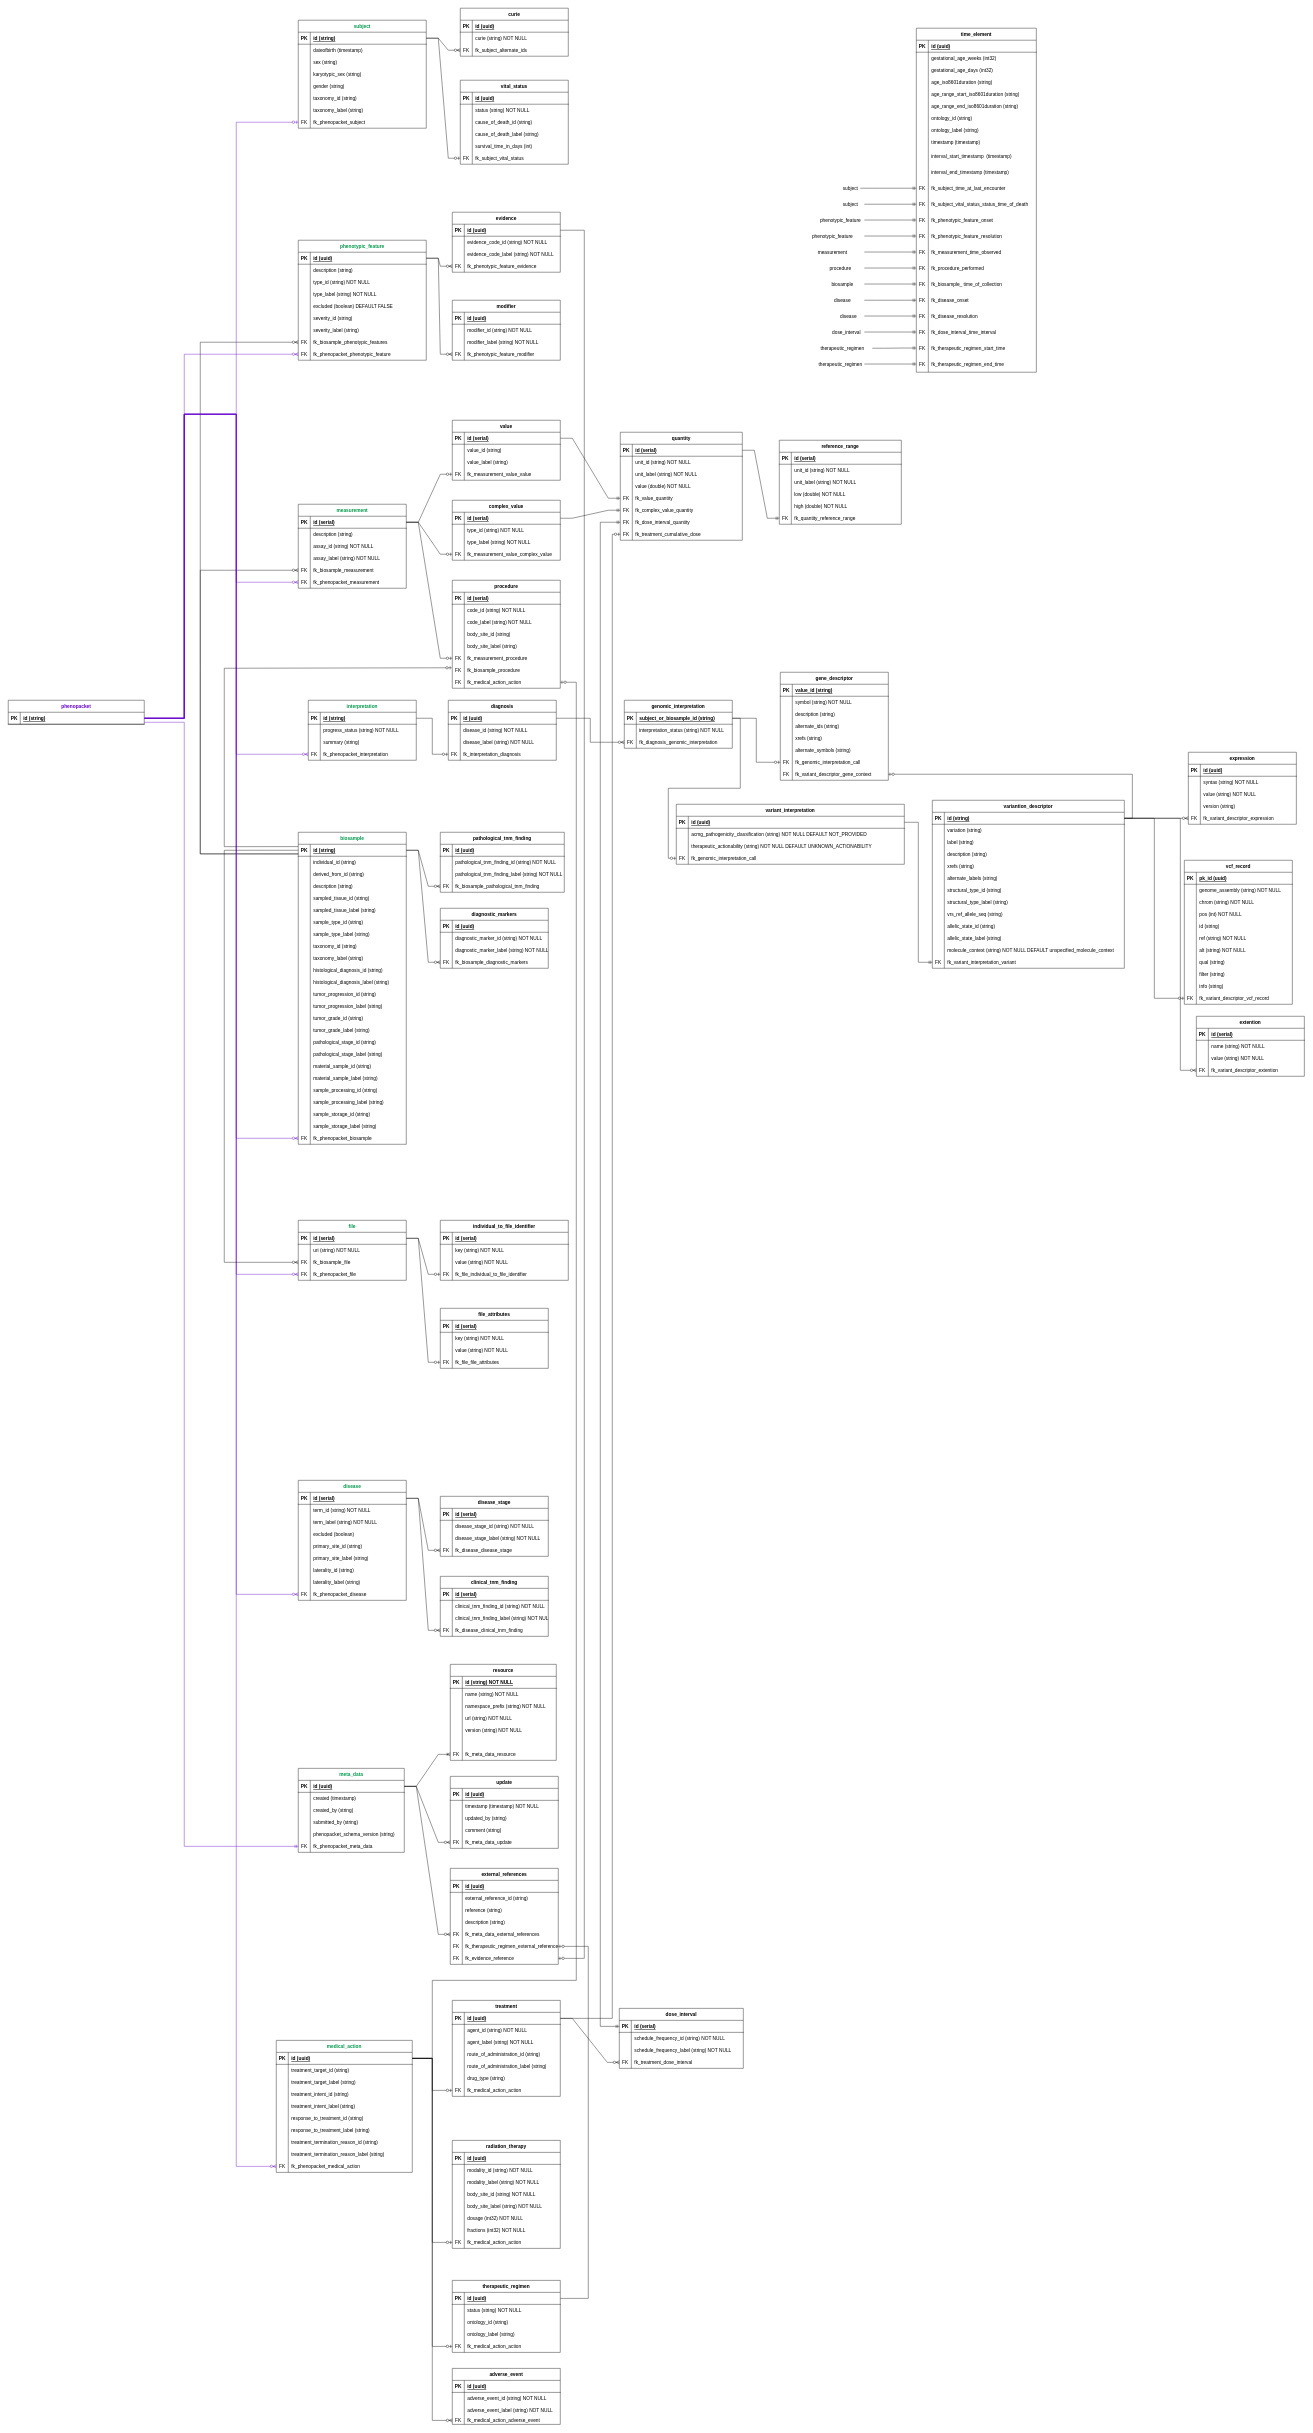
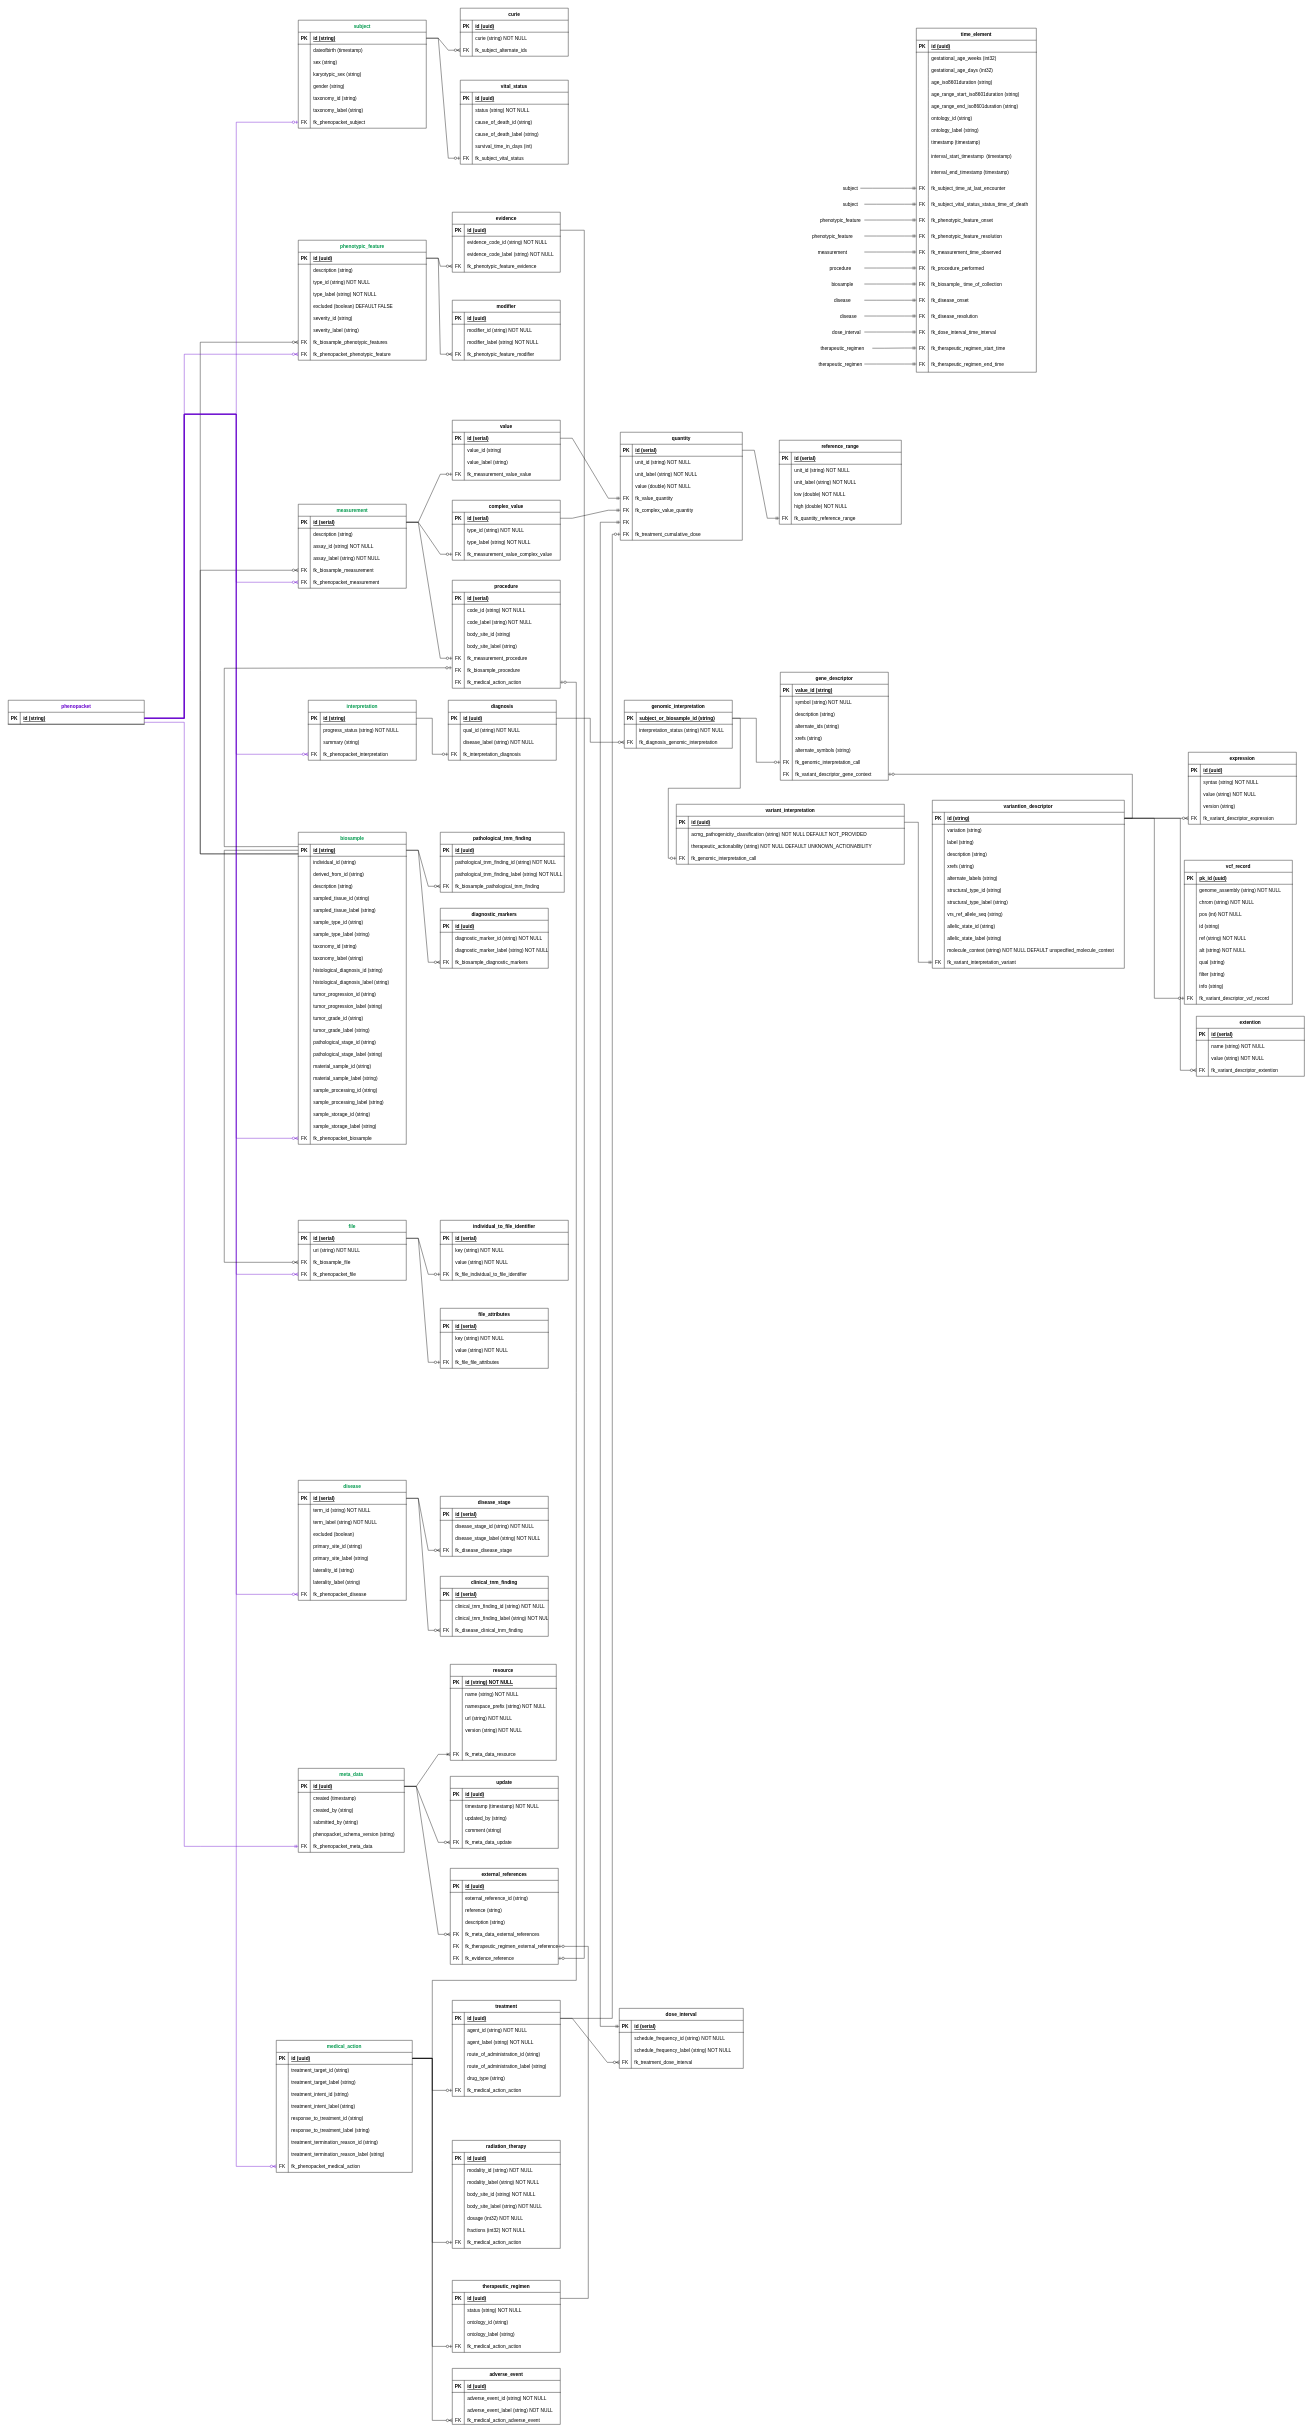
(687, 522) -> none
(497, 730) -> (493, 730)
